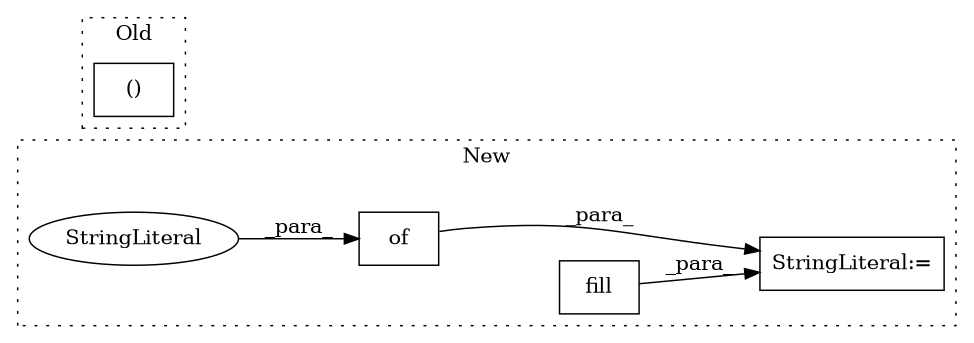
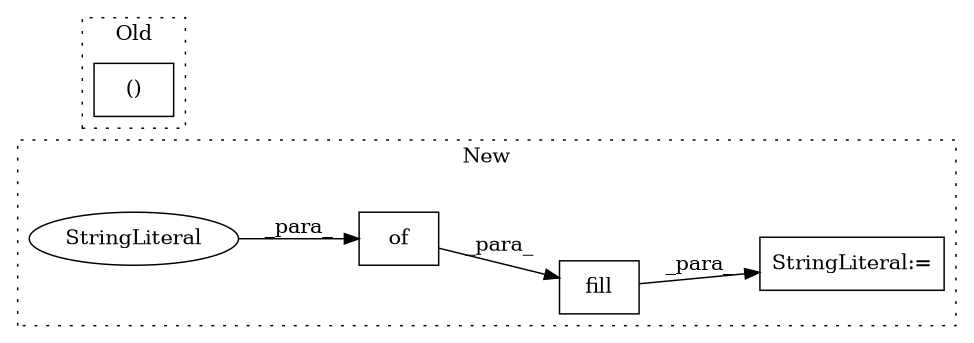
(593, 229) -> (492, 261)
